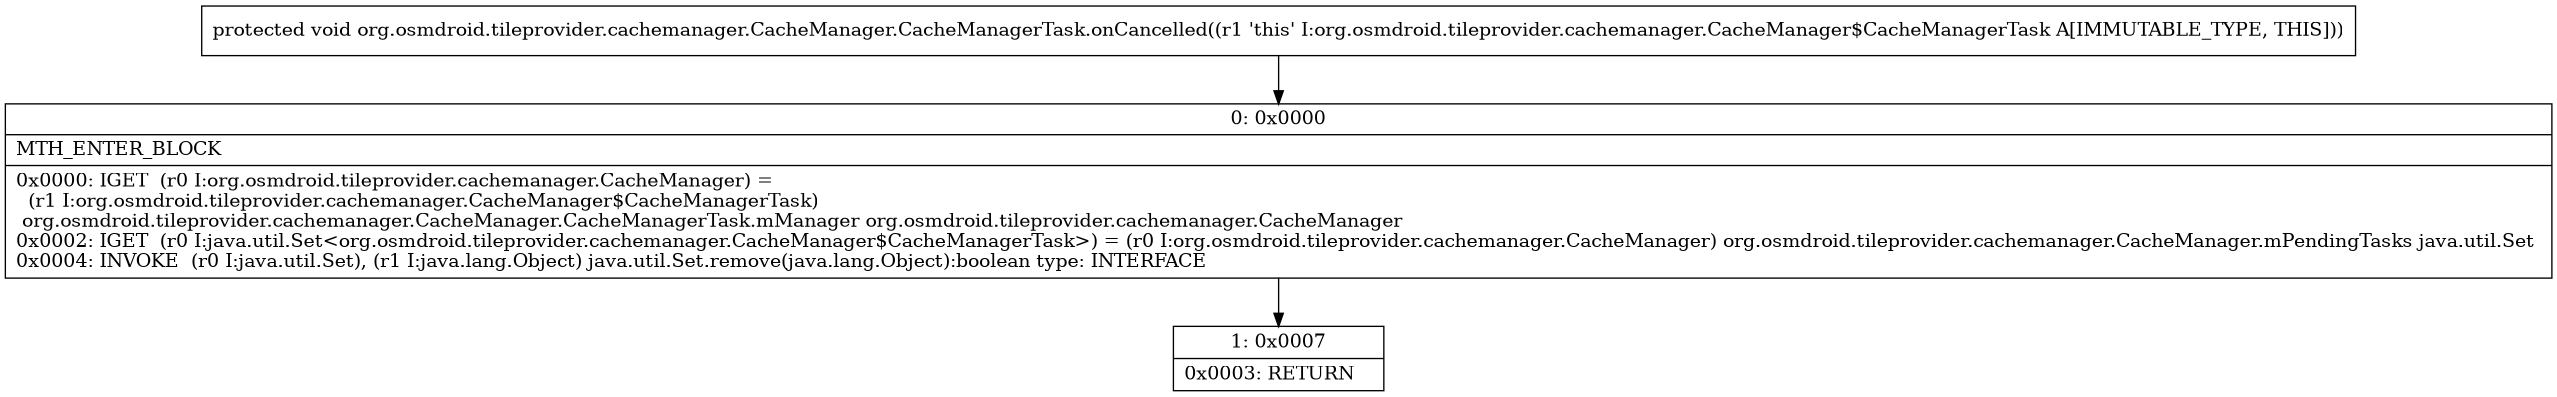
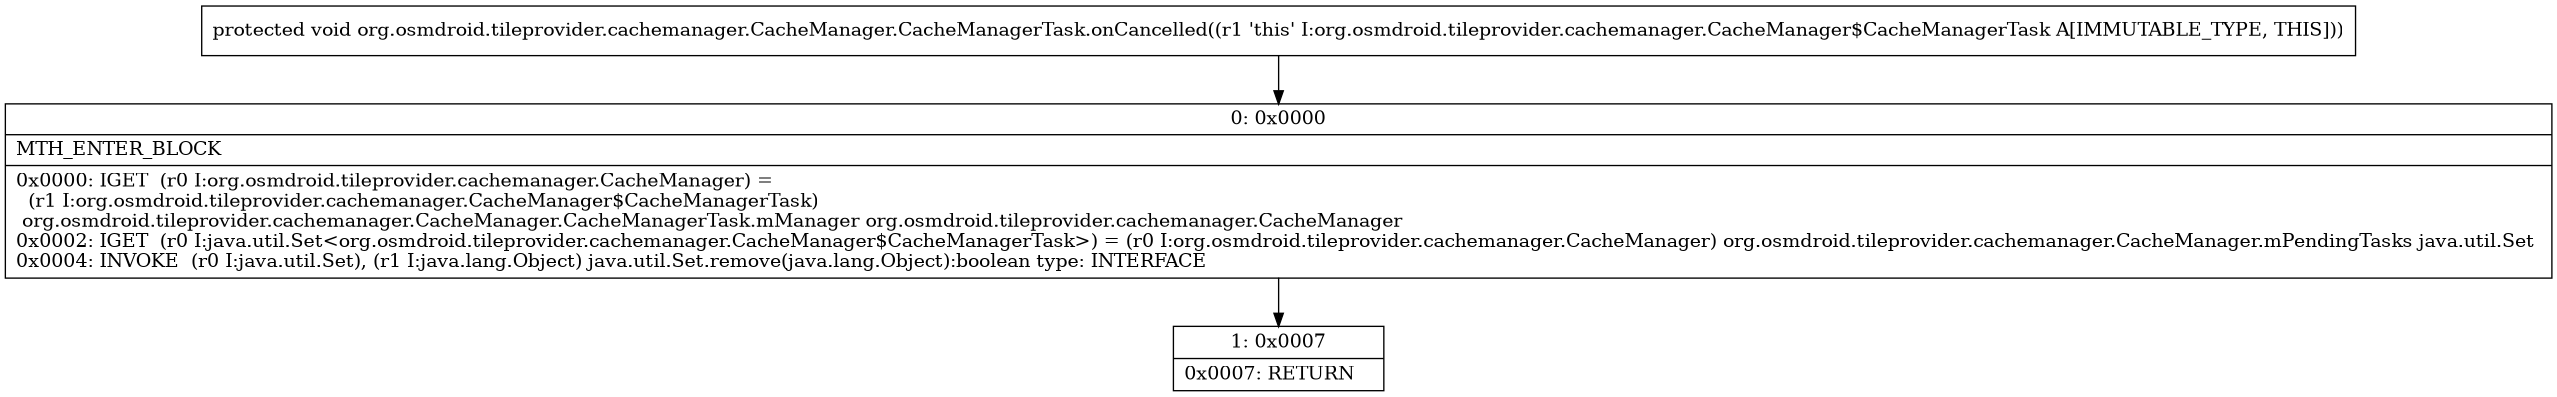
(1279, 374) -> (1279, 374)
